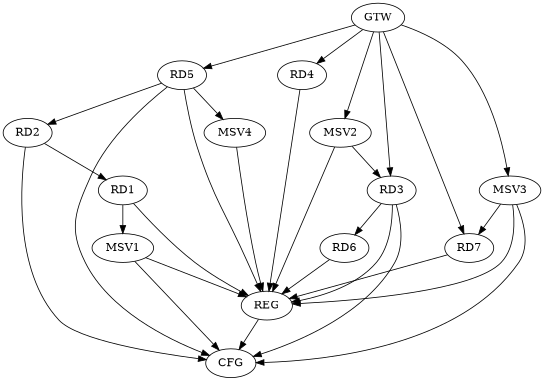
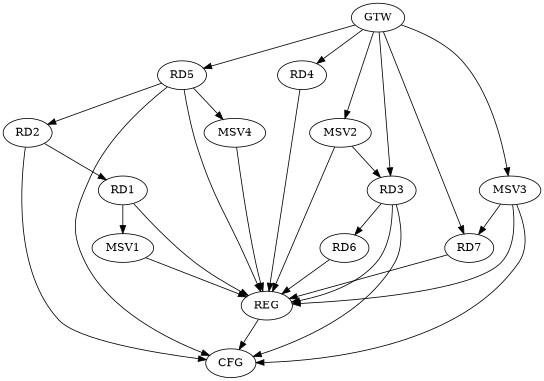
(174, 303) -> none
